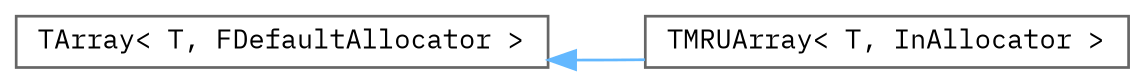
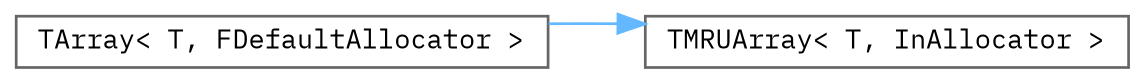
(610, 60) -> (583, 24)
